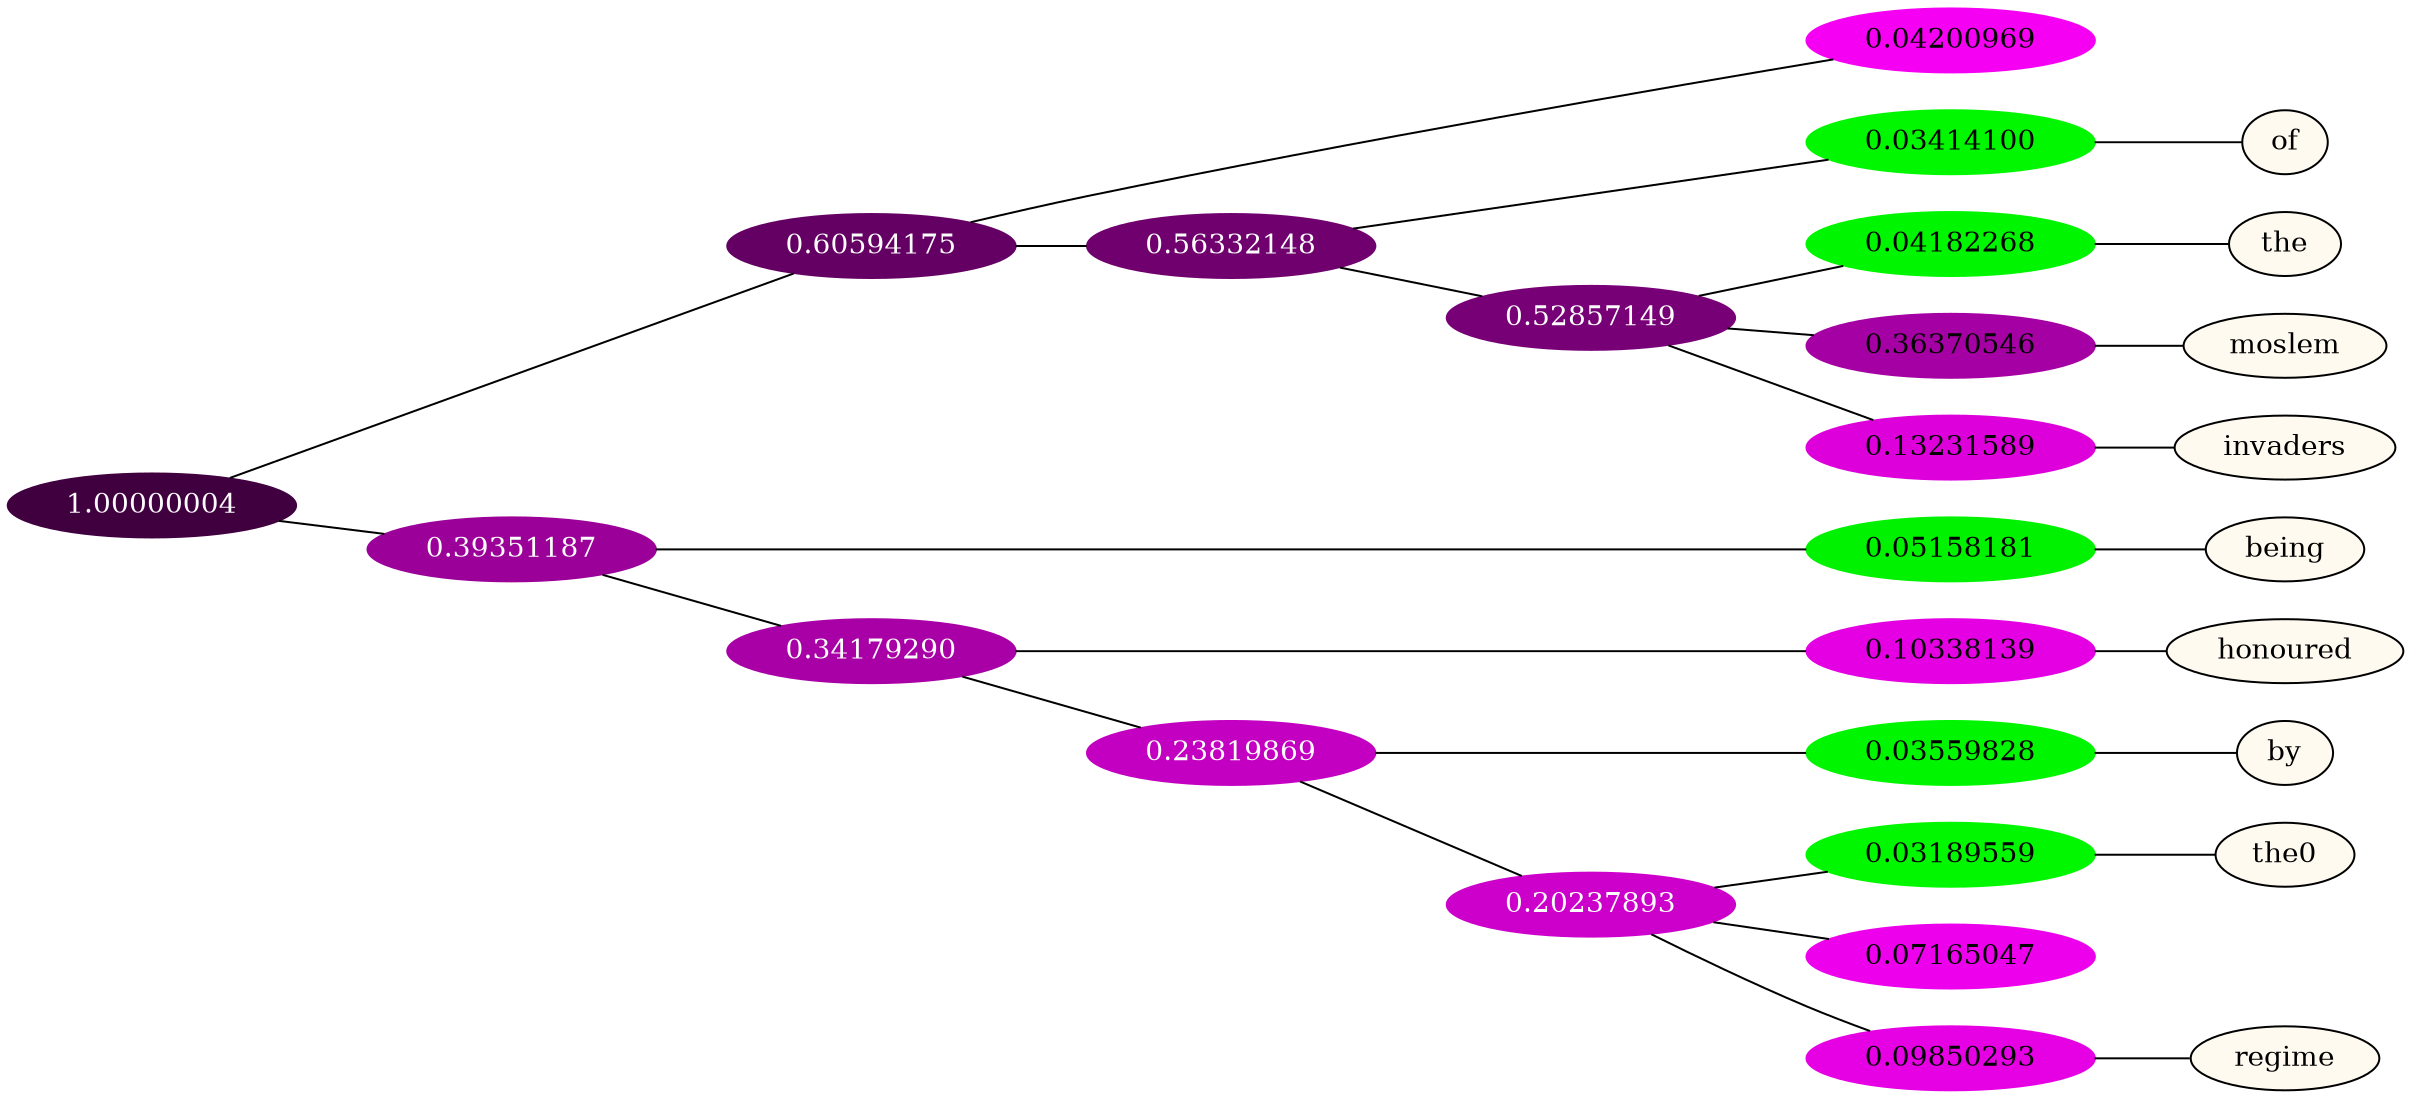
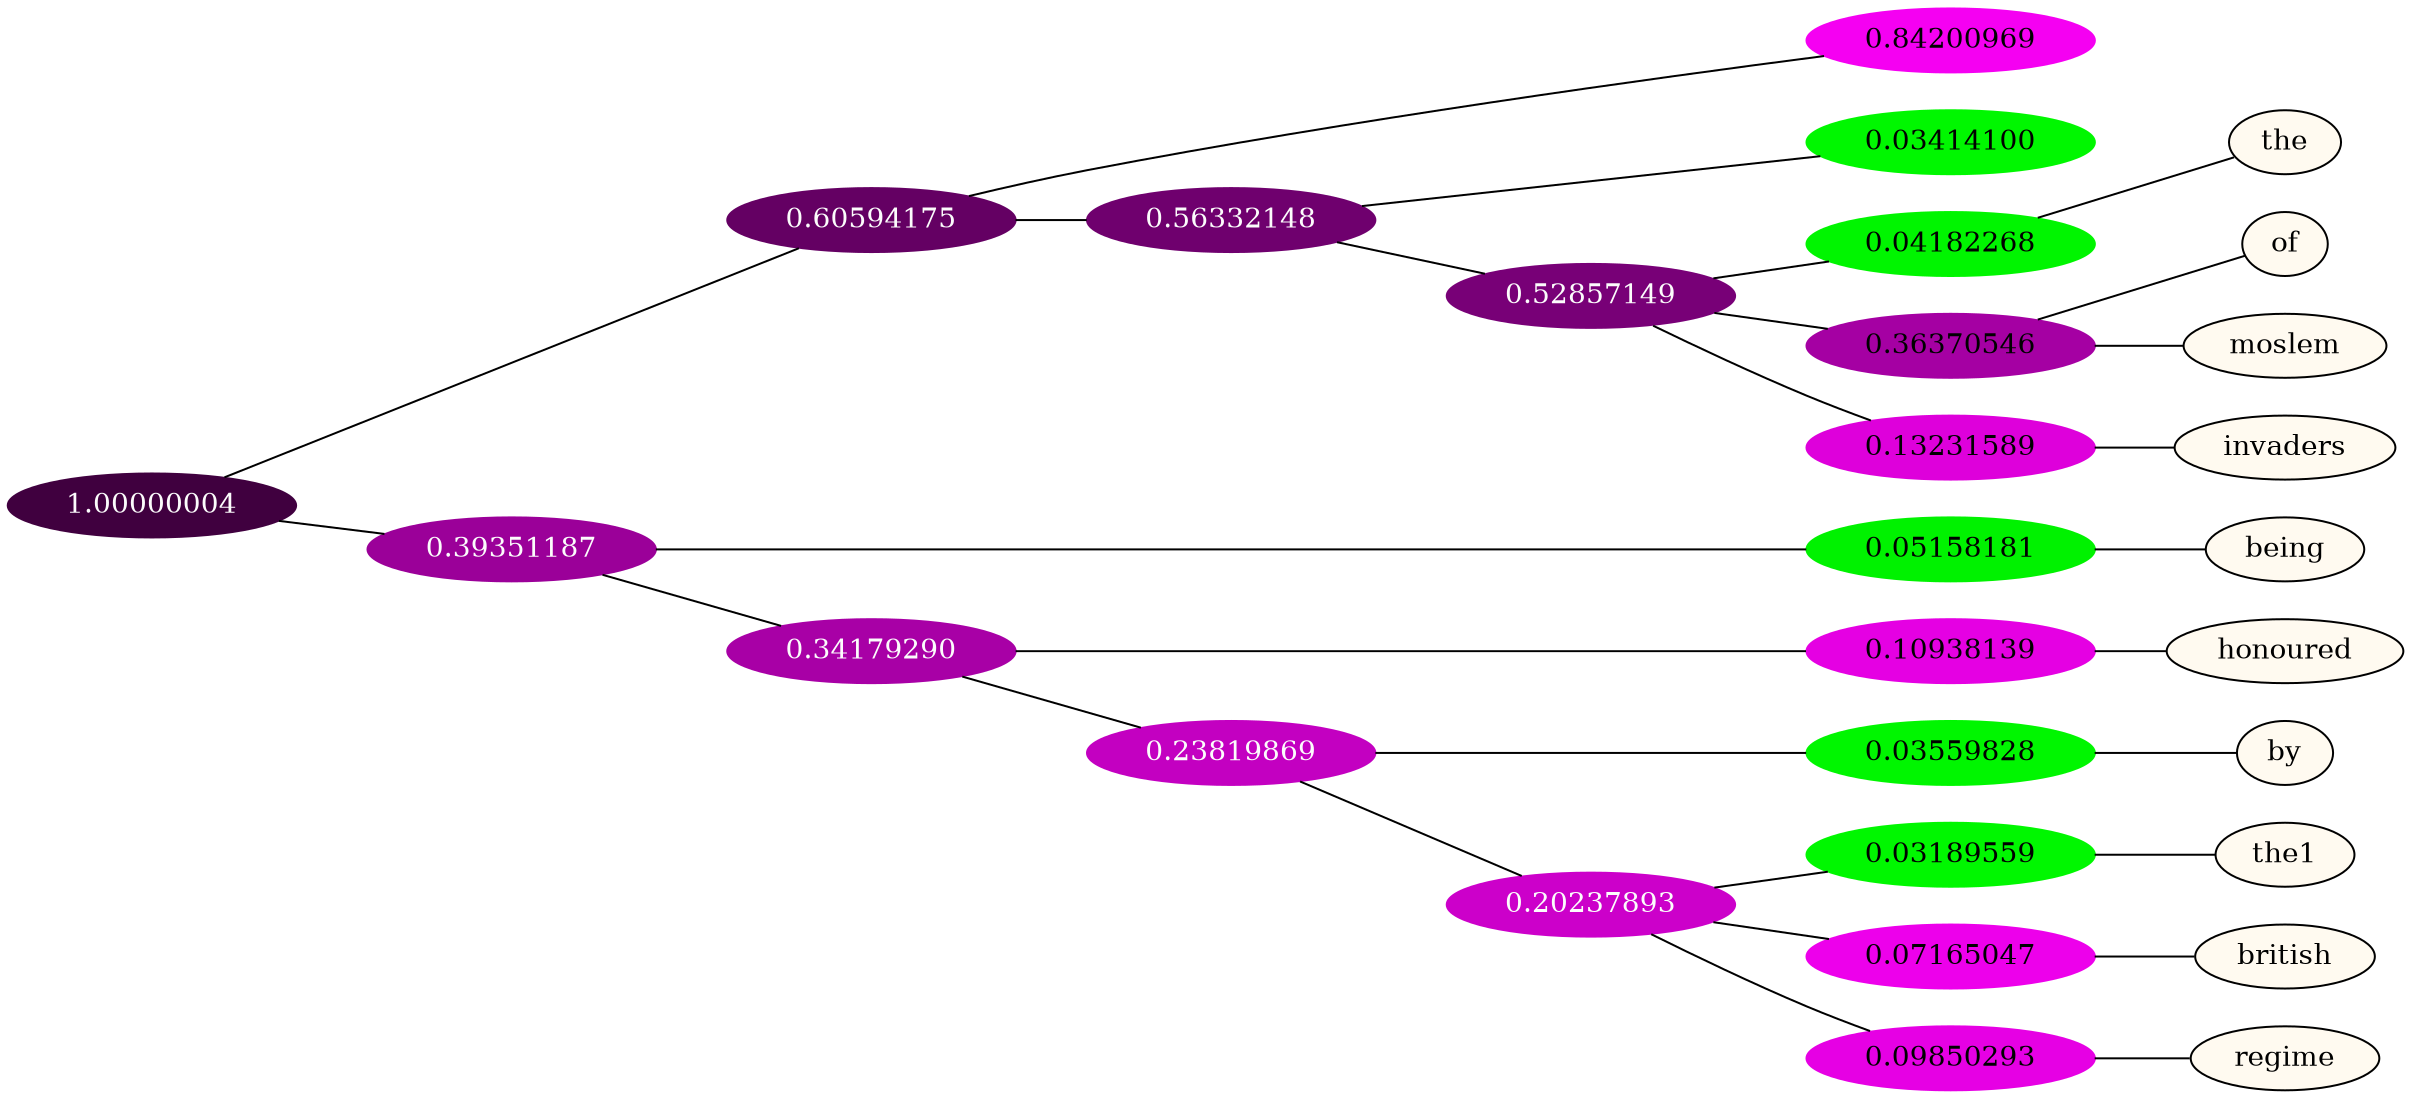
(1951, 40) -> (1951, 40)
(2168, 142) -> (2141, 288)
(1951, 651) -> (1951, 651)
(2285, 855) -> (2285, 855)
none -> (2285, 957)
